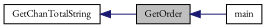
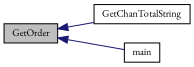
(123, 14) -> (81, 25)
